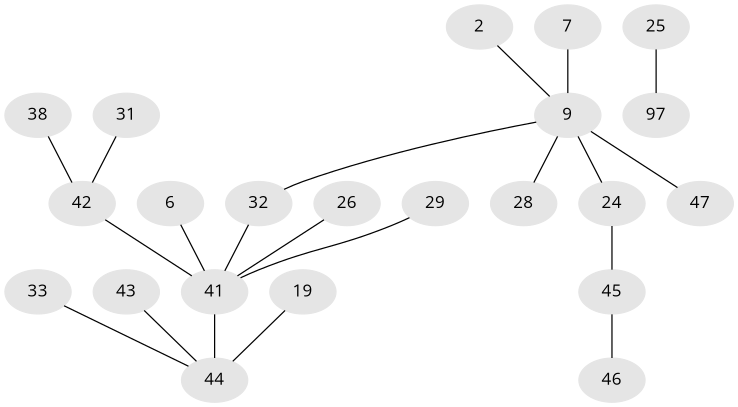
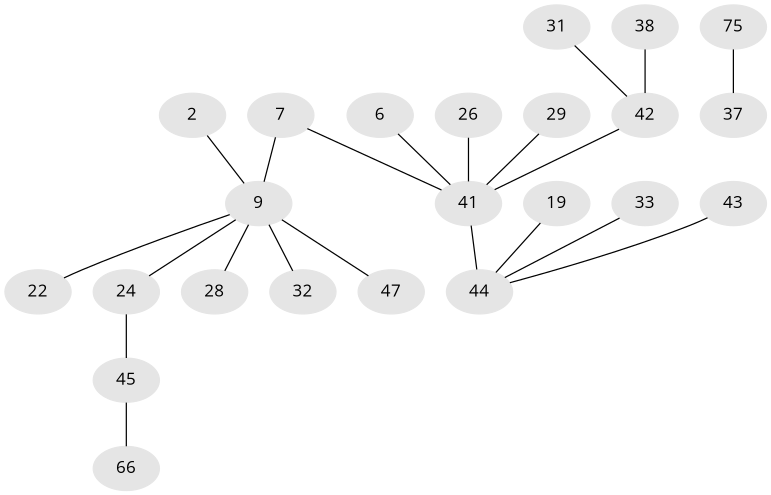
(656, 27) -> (733, 27)
(656, 115) -> (733, 115)
(237, 248) -> (374, 159)
none -> (38, 292)
(612, 380) -> (126, 468)
